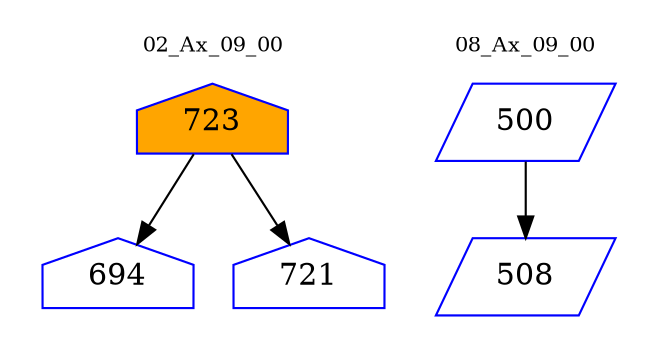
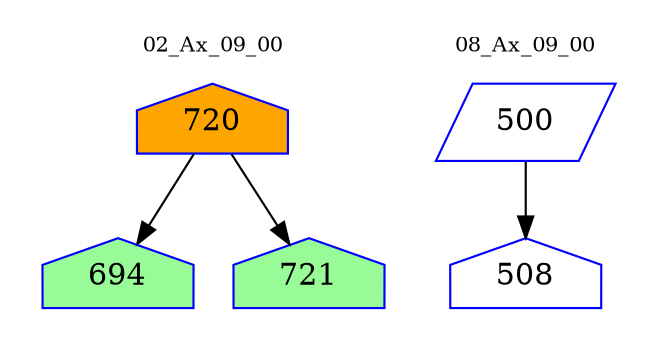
(212, 122) -> (212, 122)
(118, 277) -> (118, 277)
(309, 277) -> (309, 277)
(526, 277) -> (526, 277)
